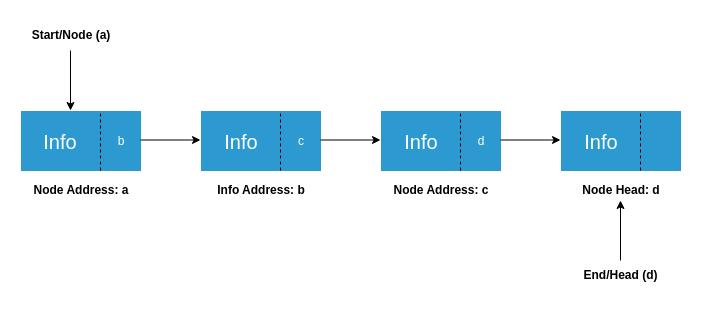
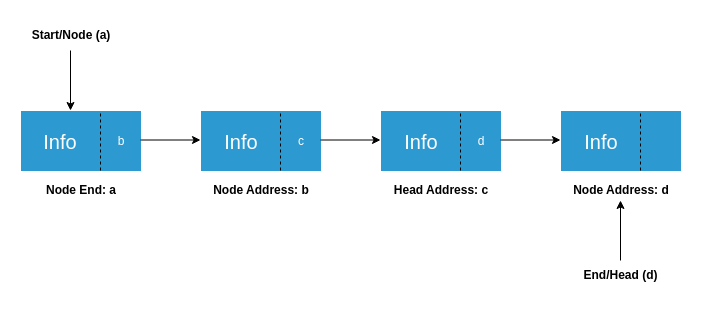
(82, 191) -> (82, 191)
(262, 191) -> (262, 191)
(442, 191) -> (442, 191)
(622, 191) -> (622, 191)
